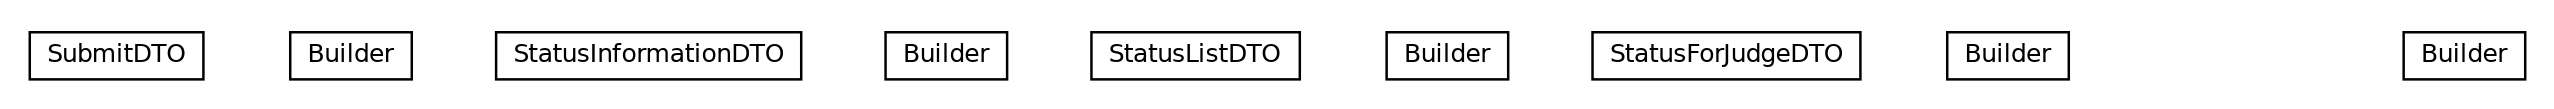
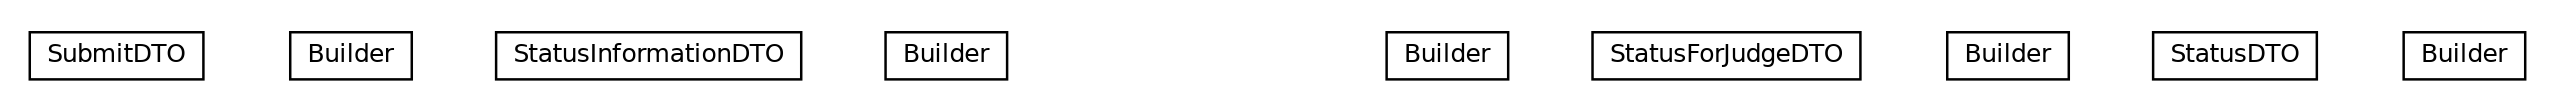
(1196, 55) -> none
none -> (2235, 55)
